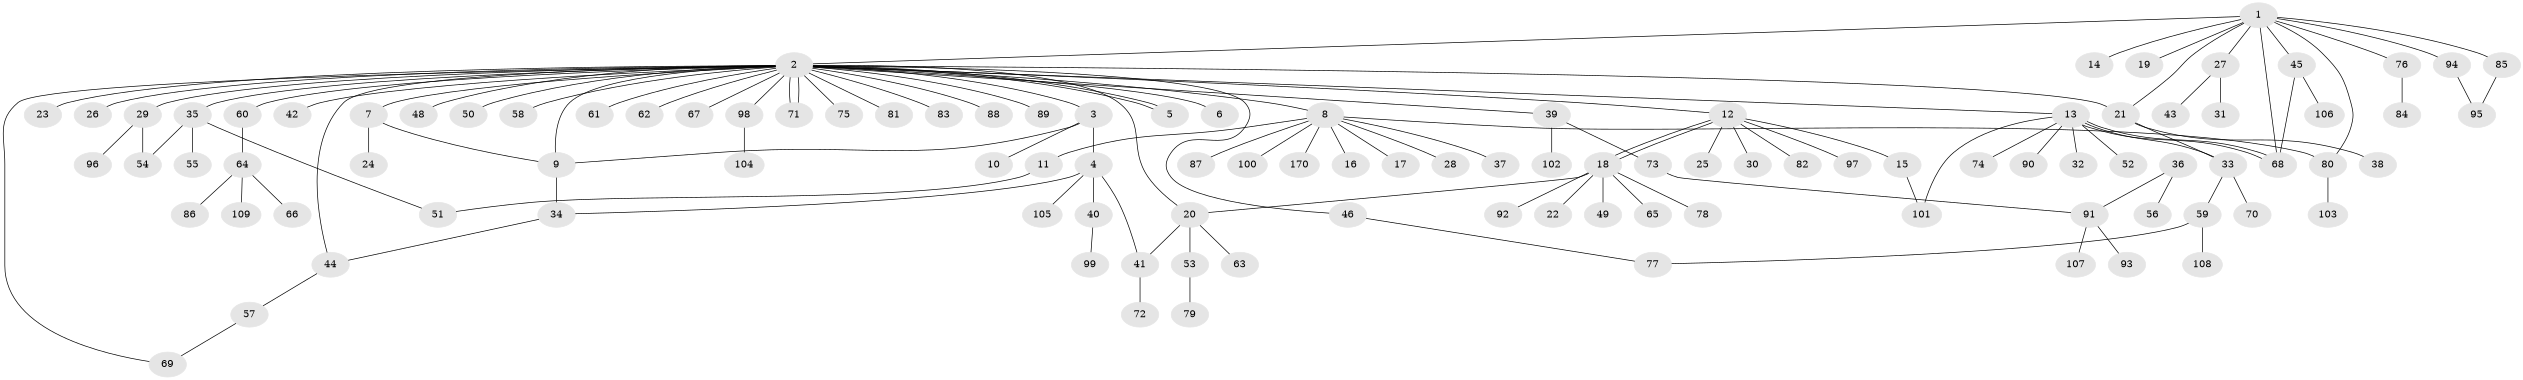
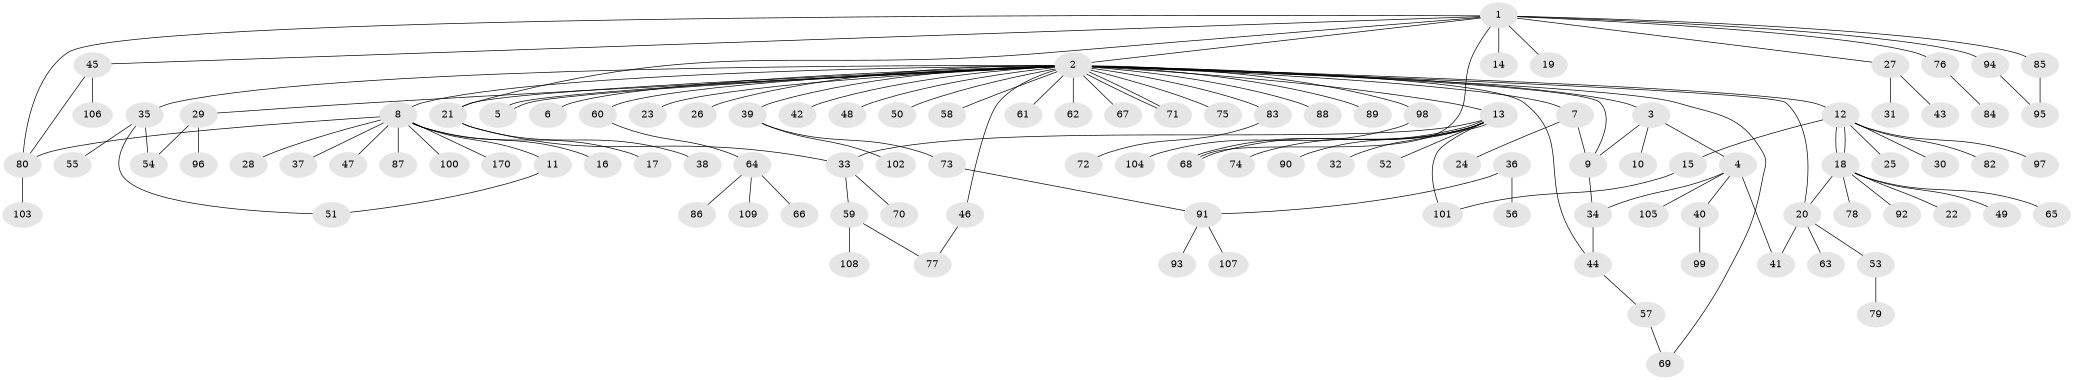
(894, 115) -> none
(2287, 115) -> (57, 115)
none -> (348, 165)
(1140, 290) -> (1178, 140)
